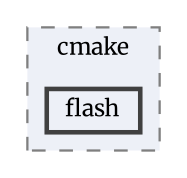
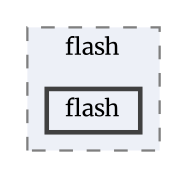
(94, 49) -> (94, 49)
